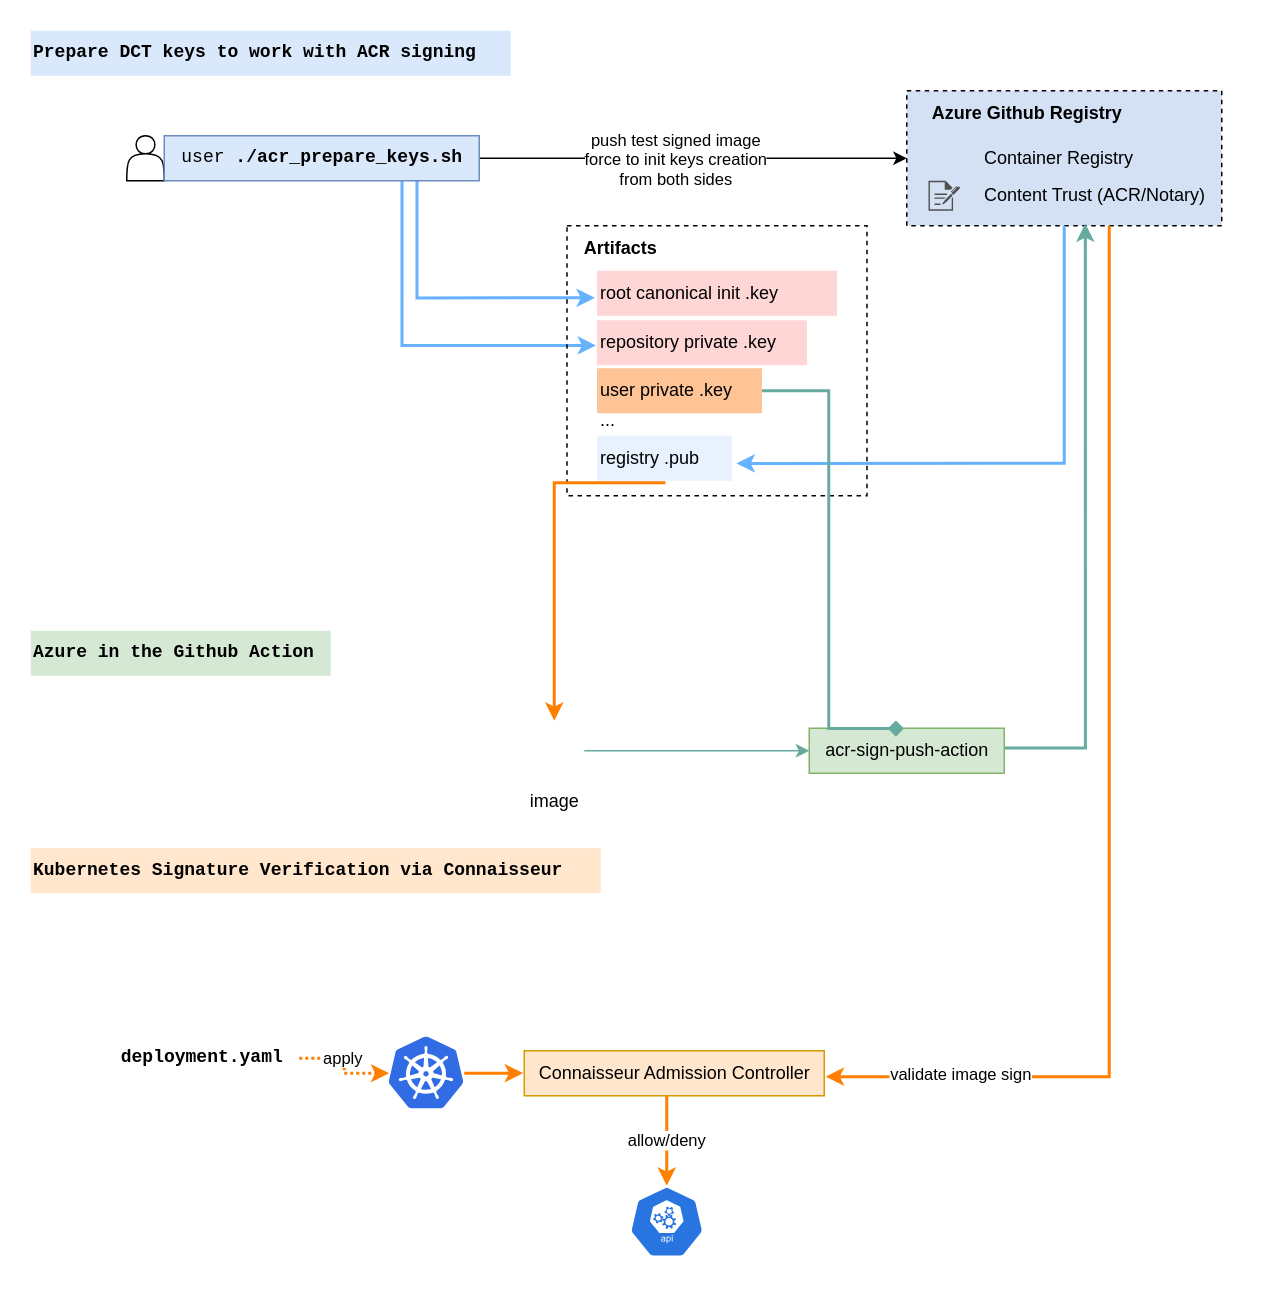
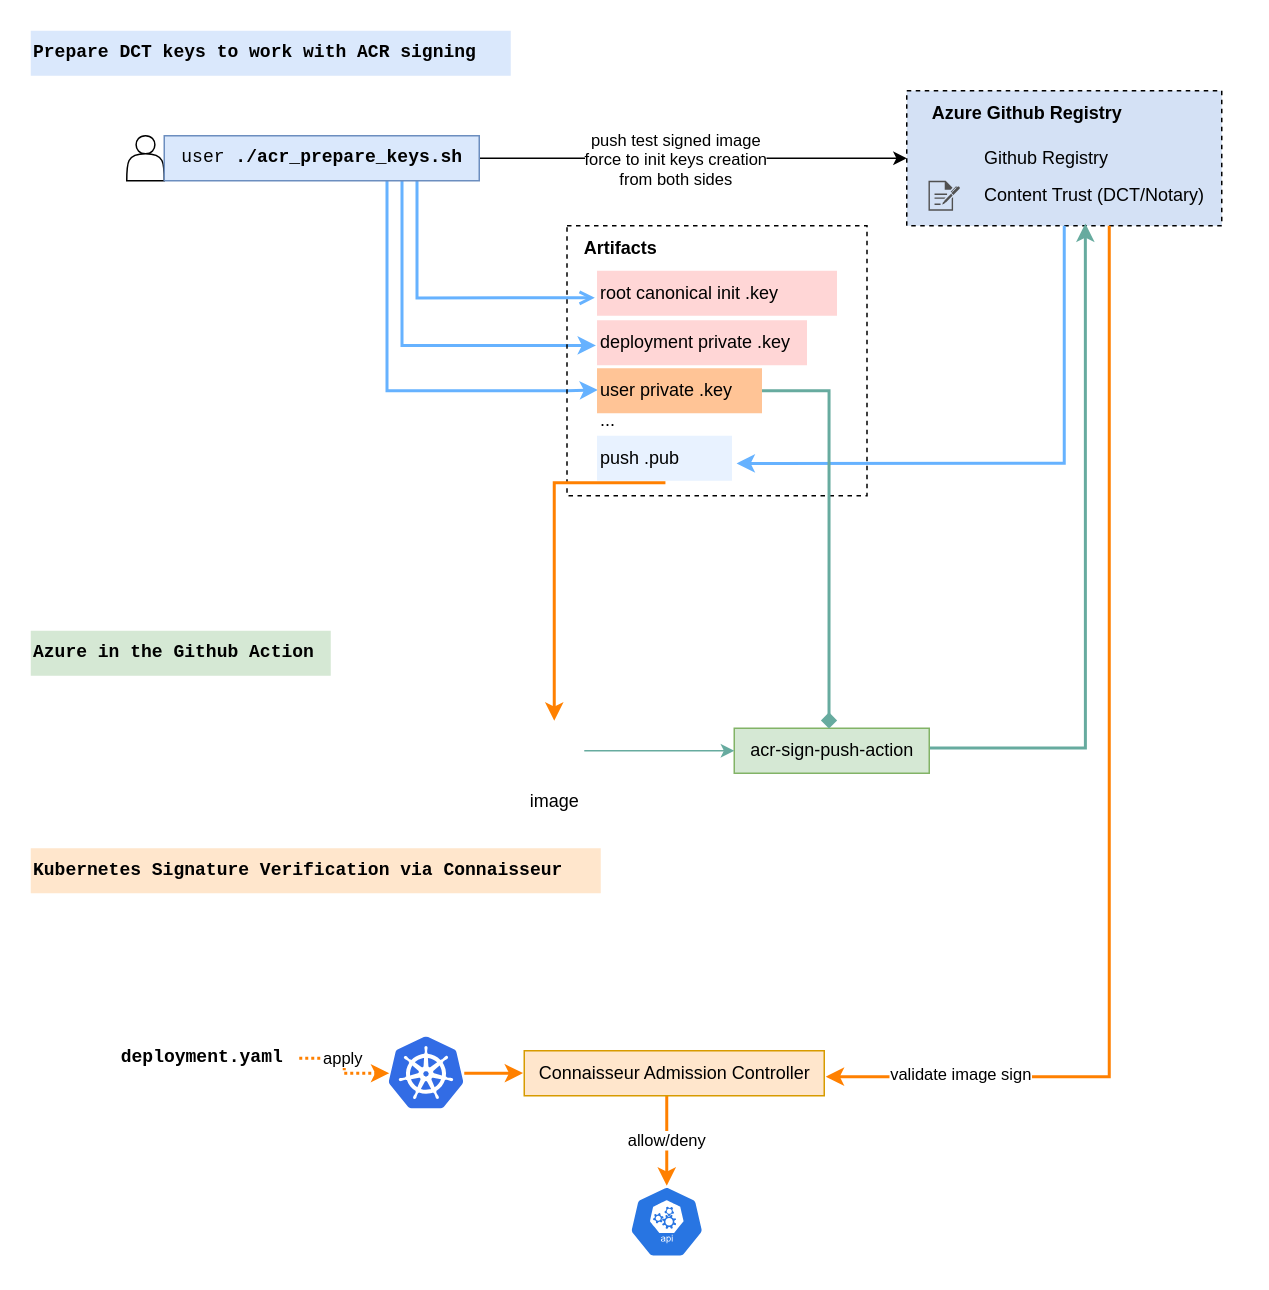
(1068, 158) -> (1053, 158)
(1111, 196) -> (1111, 196)
(580, 298) -> (581, 298)
(705, 343) -> (705, 343)
none -> (387, 385)
(659, 458) -> (641, 458)
(907, 751) -> (832, 751)
